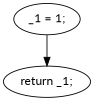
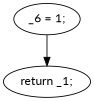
(47, 19) -> (47, 19)
